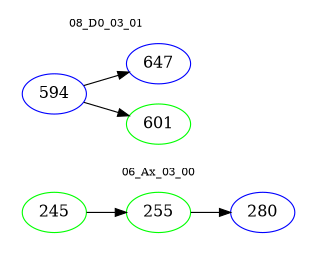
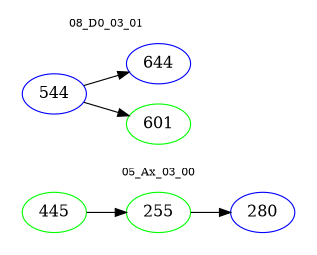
(159, 64) -> (159, 64)
(54, 94) -> (54, 94)
(159, 173) -> (159, 173)
(54, 212) -> (54, 212)
